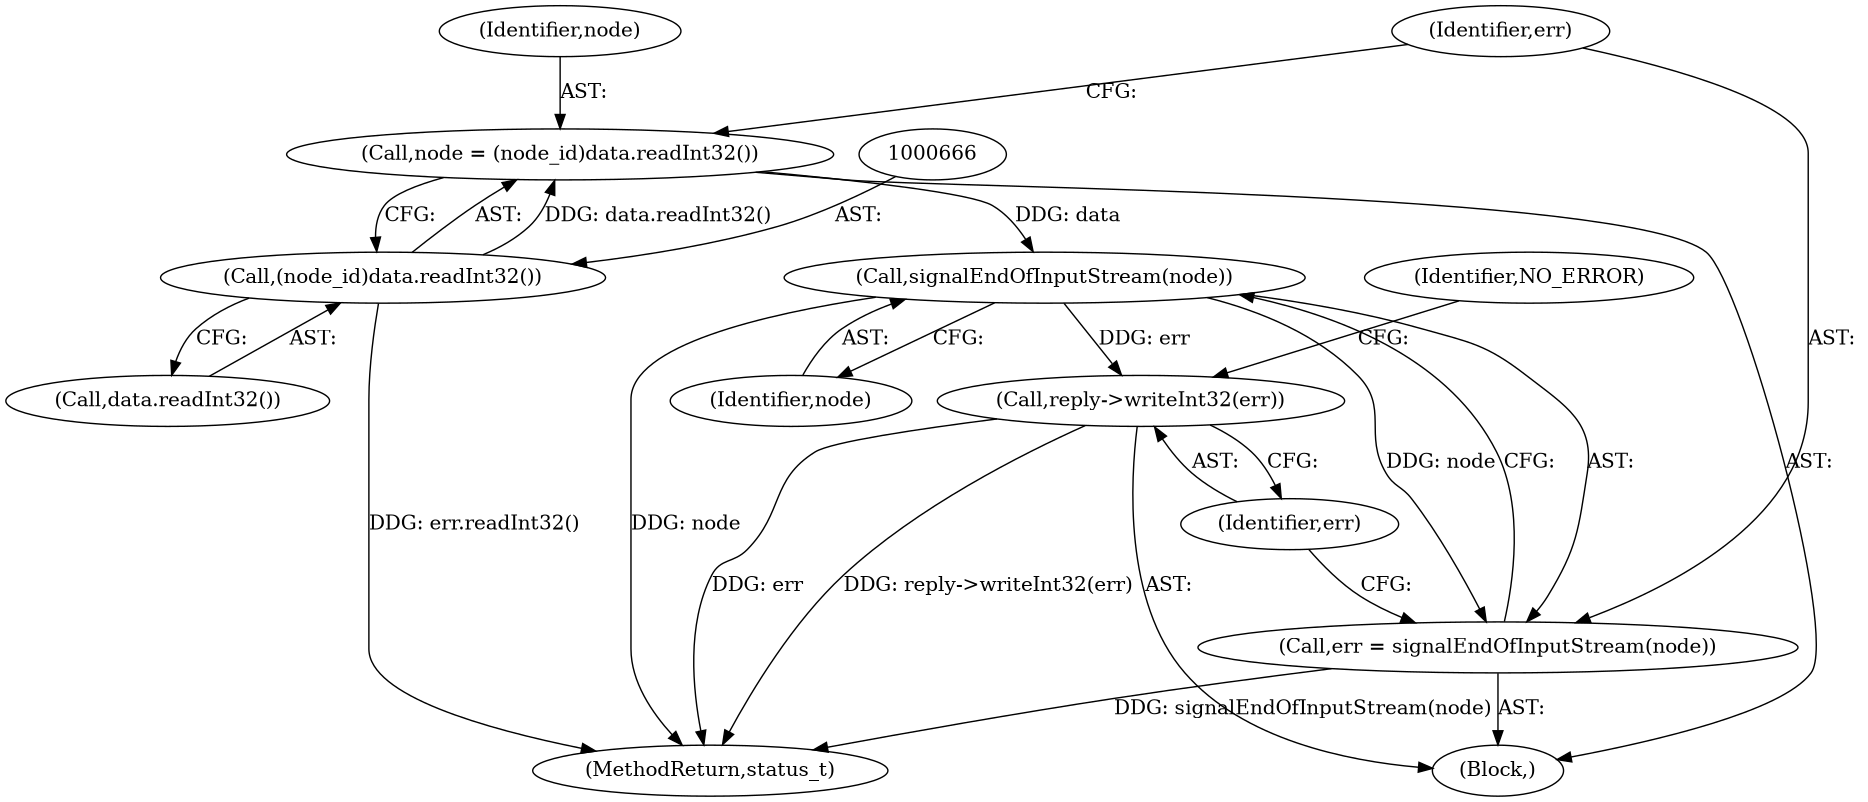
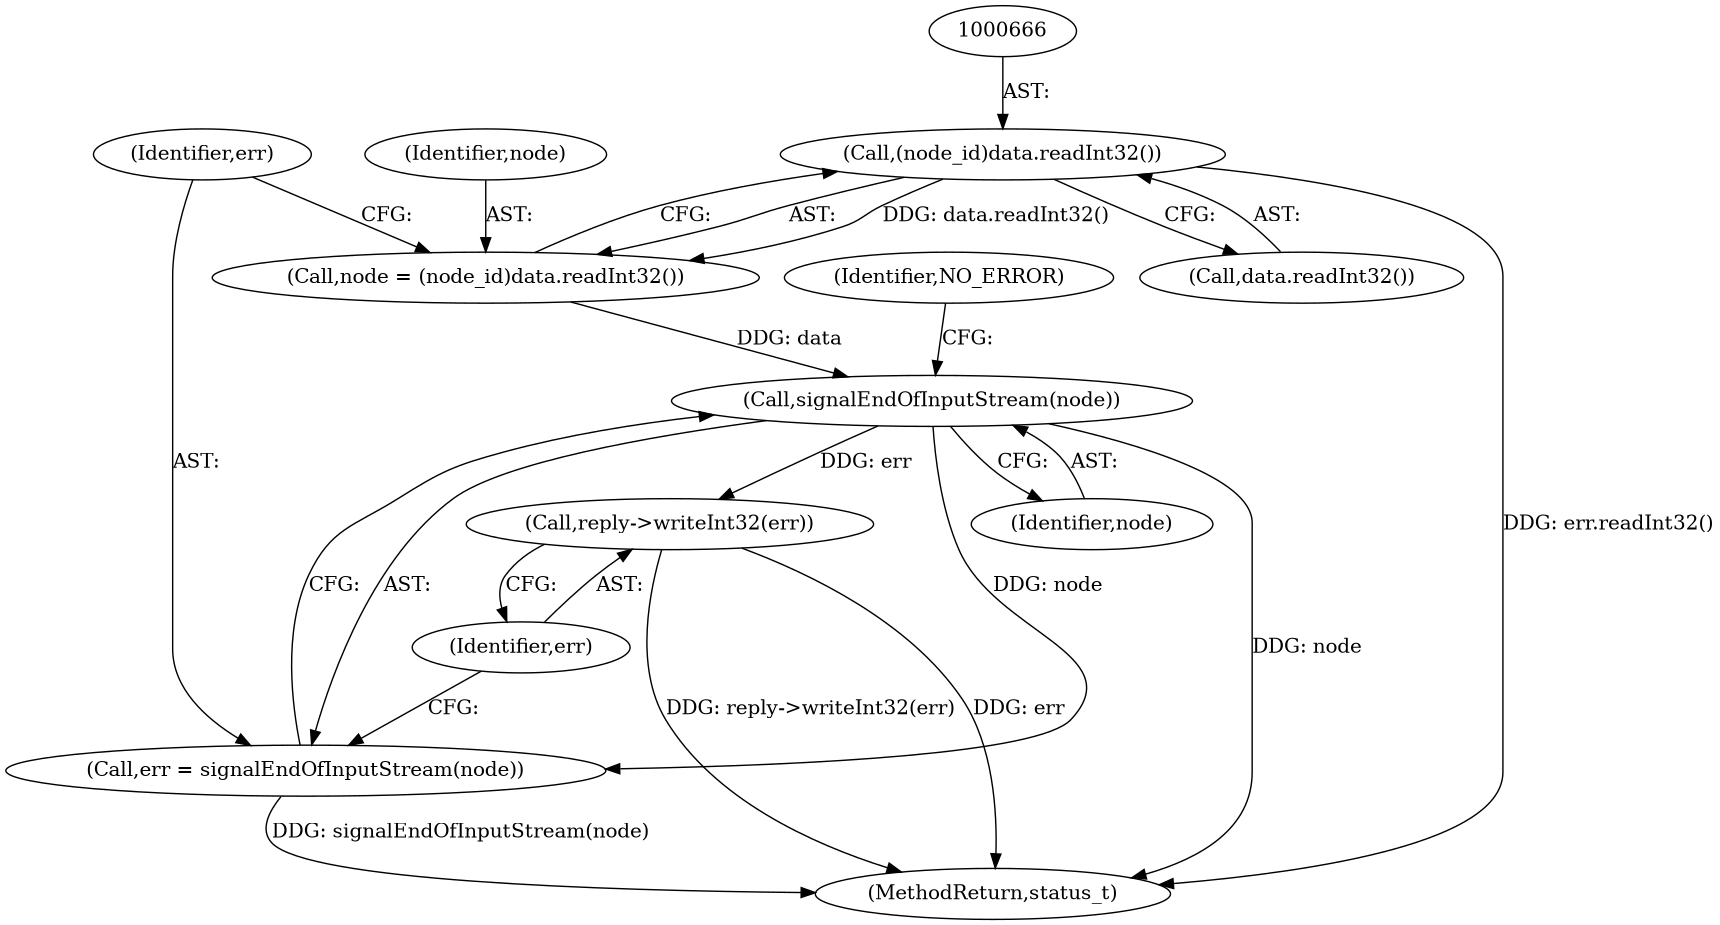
(1343, 337) -> (942, 332)
(1498, 771) -> none
